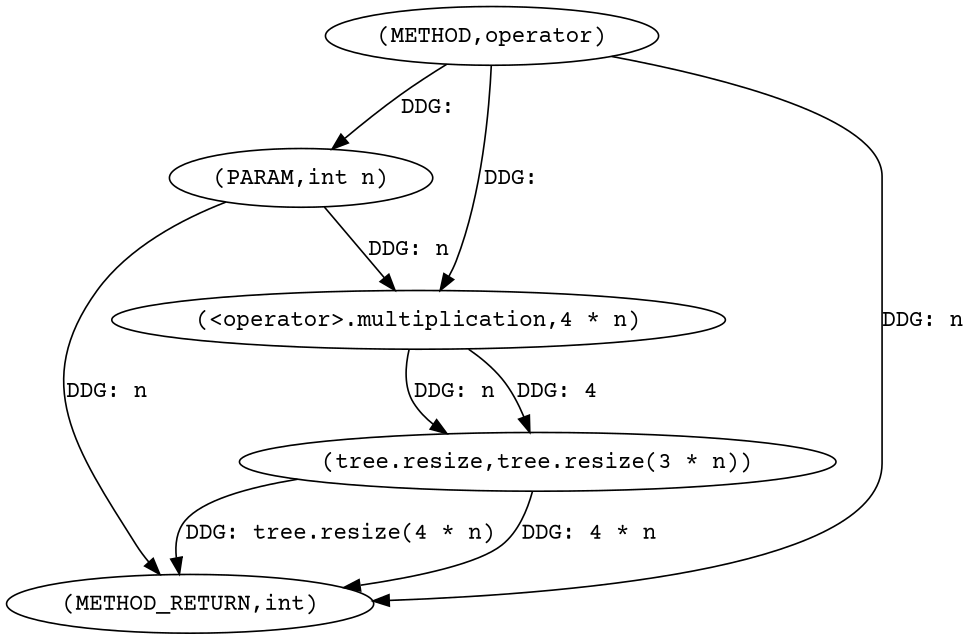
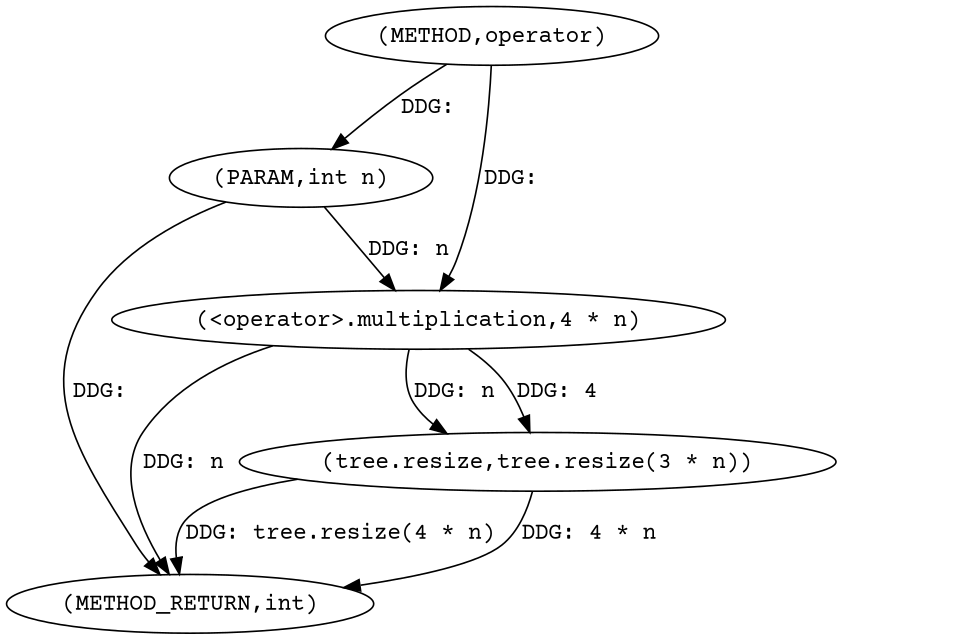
(107, 391) -> (107, 391)
(882, 434) -> (150, 423)
